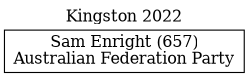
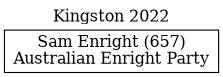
(124, 51) -> (112, 51)
